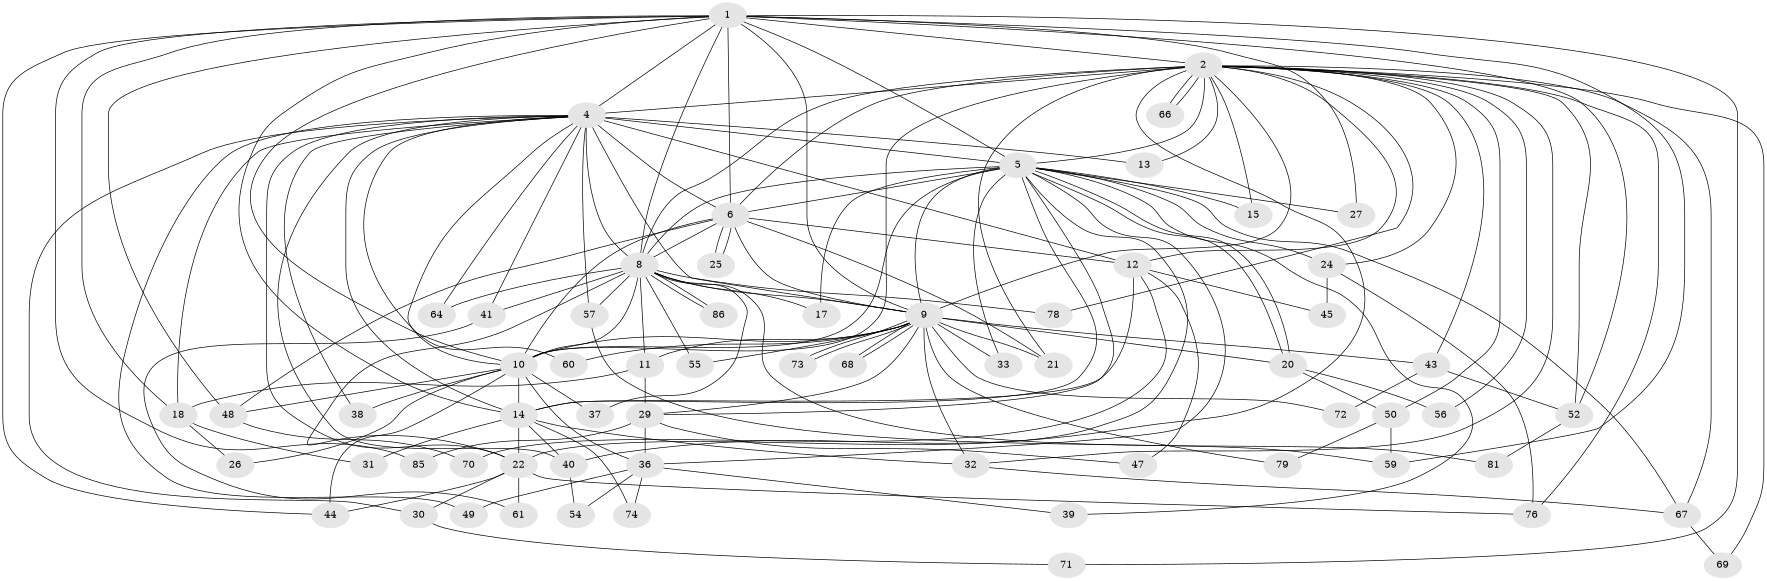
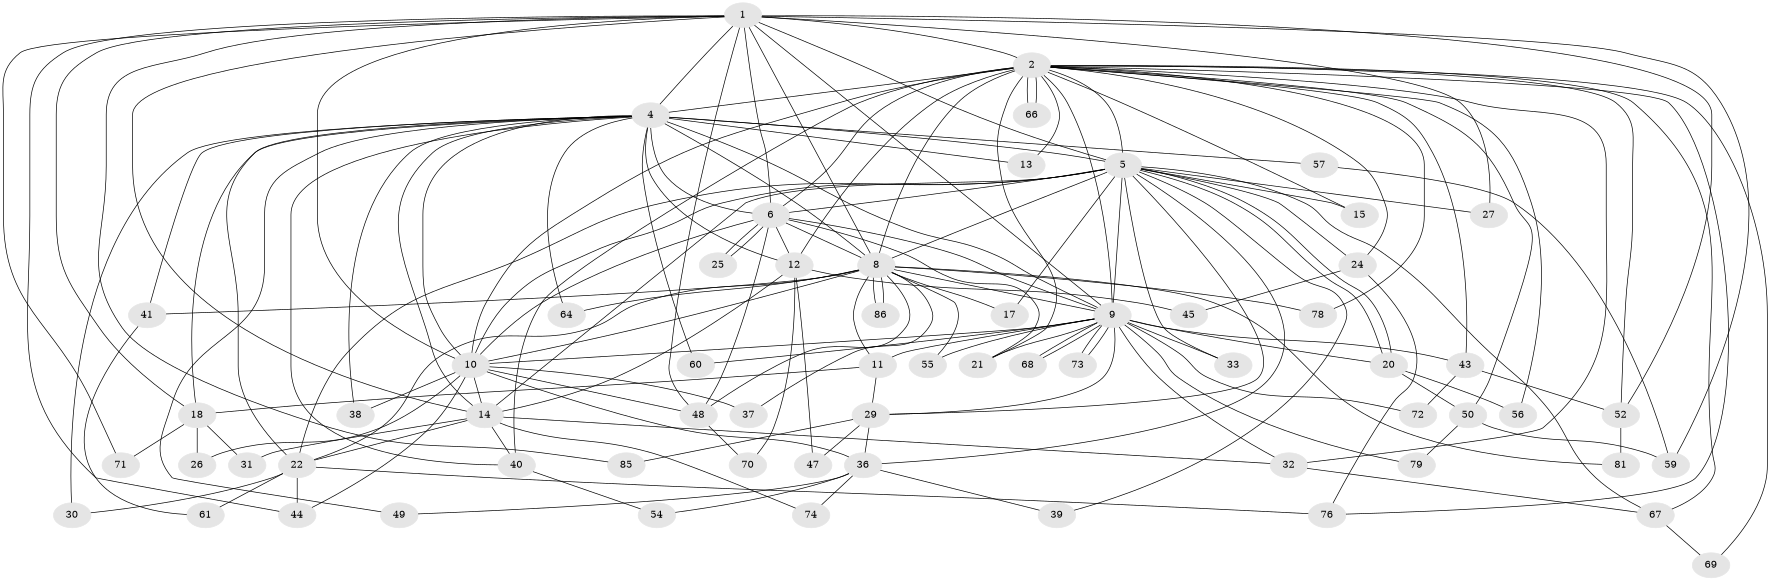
(615, 290) -> (834, 347)
(739, 556) -> (155, 443)
